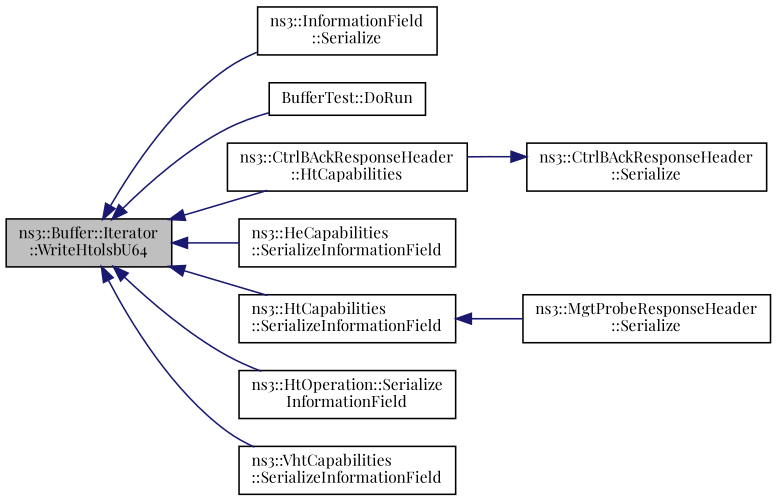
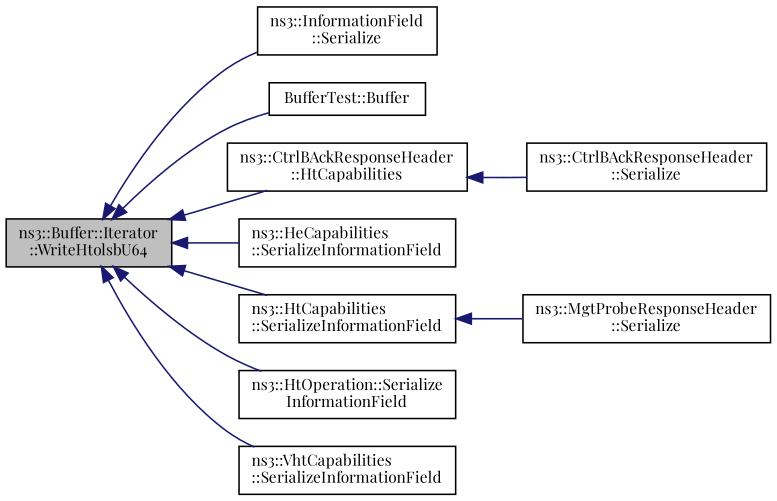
(347, 99) -> (347, 99)
(489, 157) -> (505, 178)
